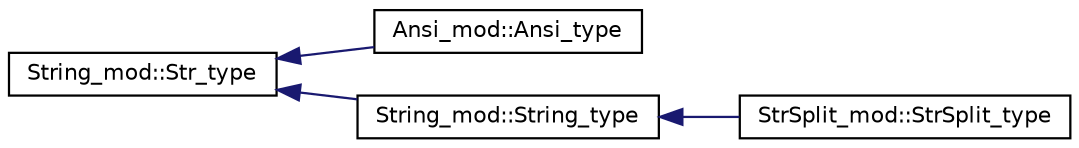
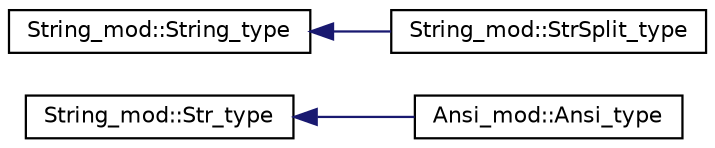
(329, 96) -> none
(905, 117) -> (549, 31)
